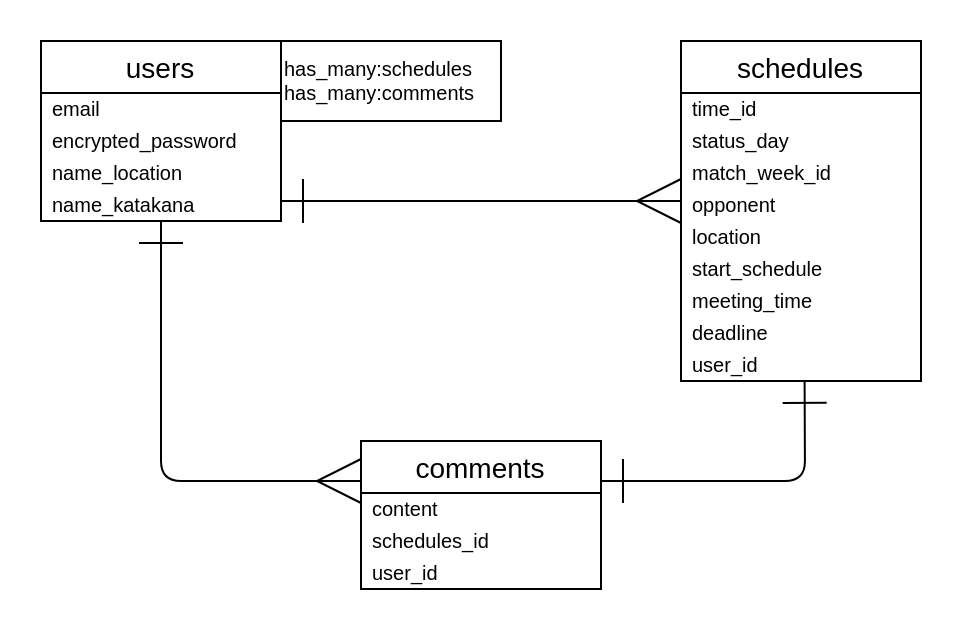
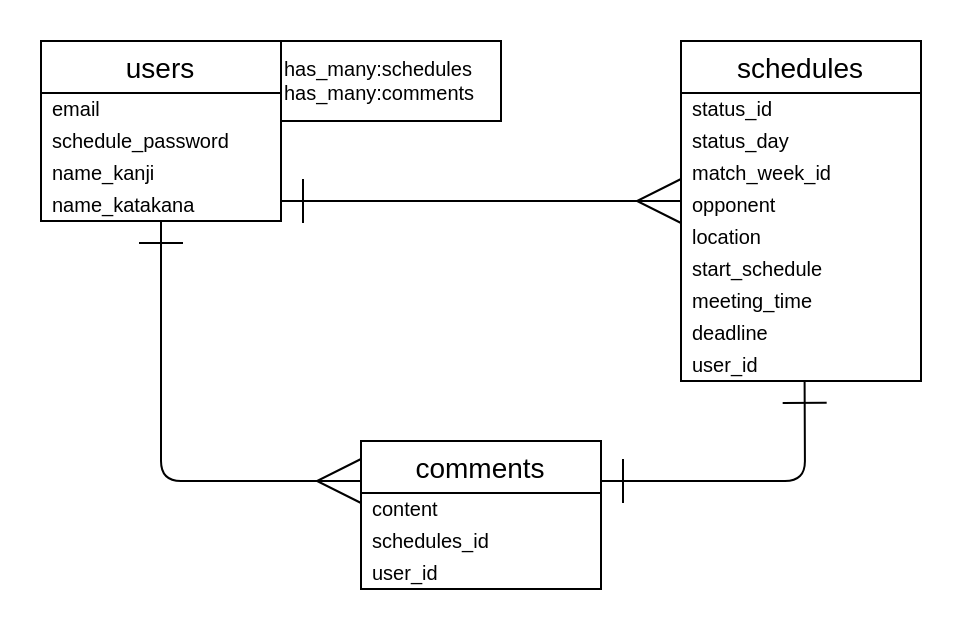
(726, 109) -> (740, 109)
(153, 141) -> (145, 141)
(120, 173) -> (105, 173)
